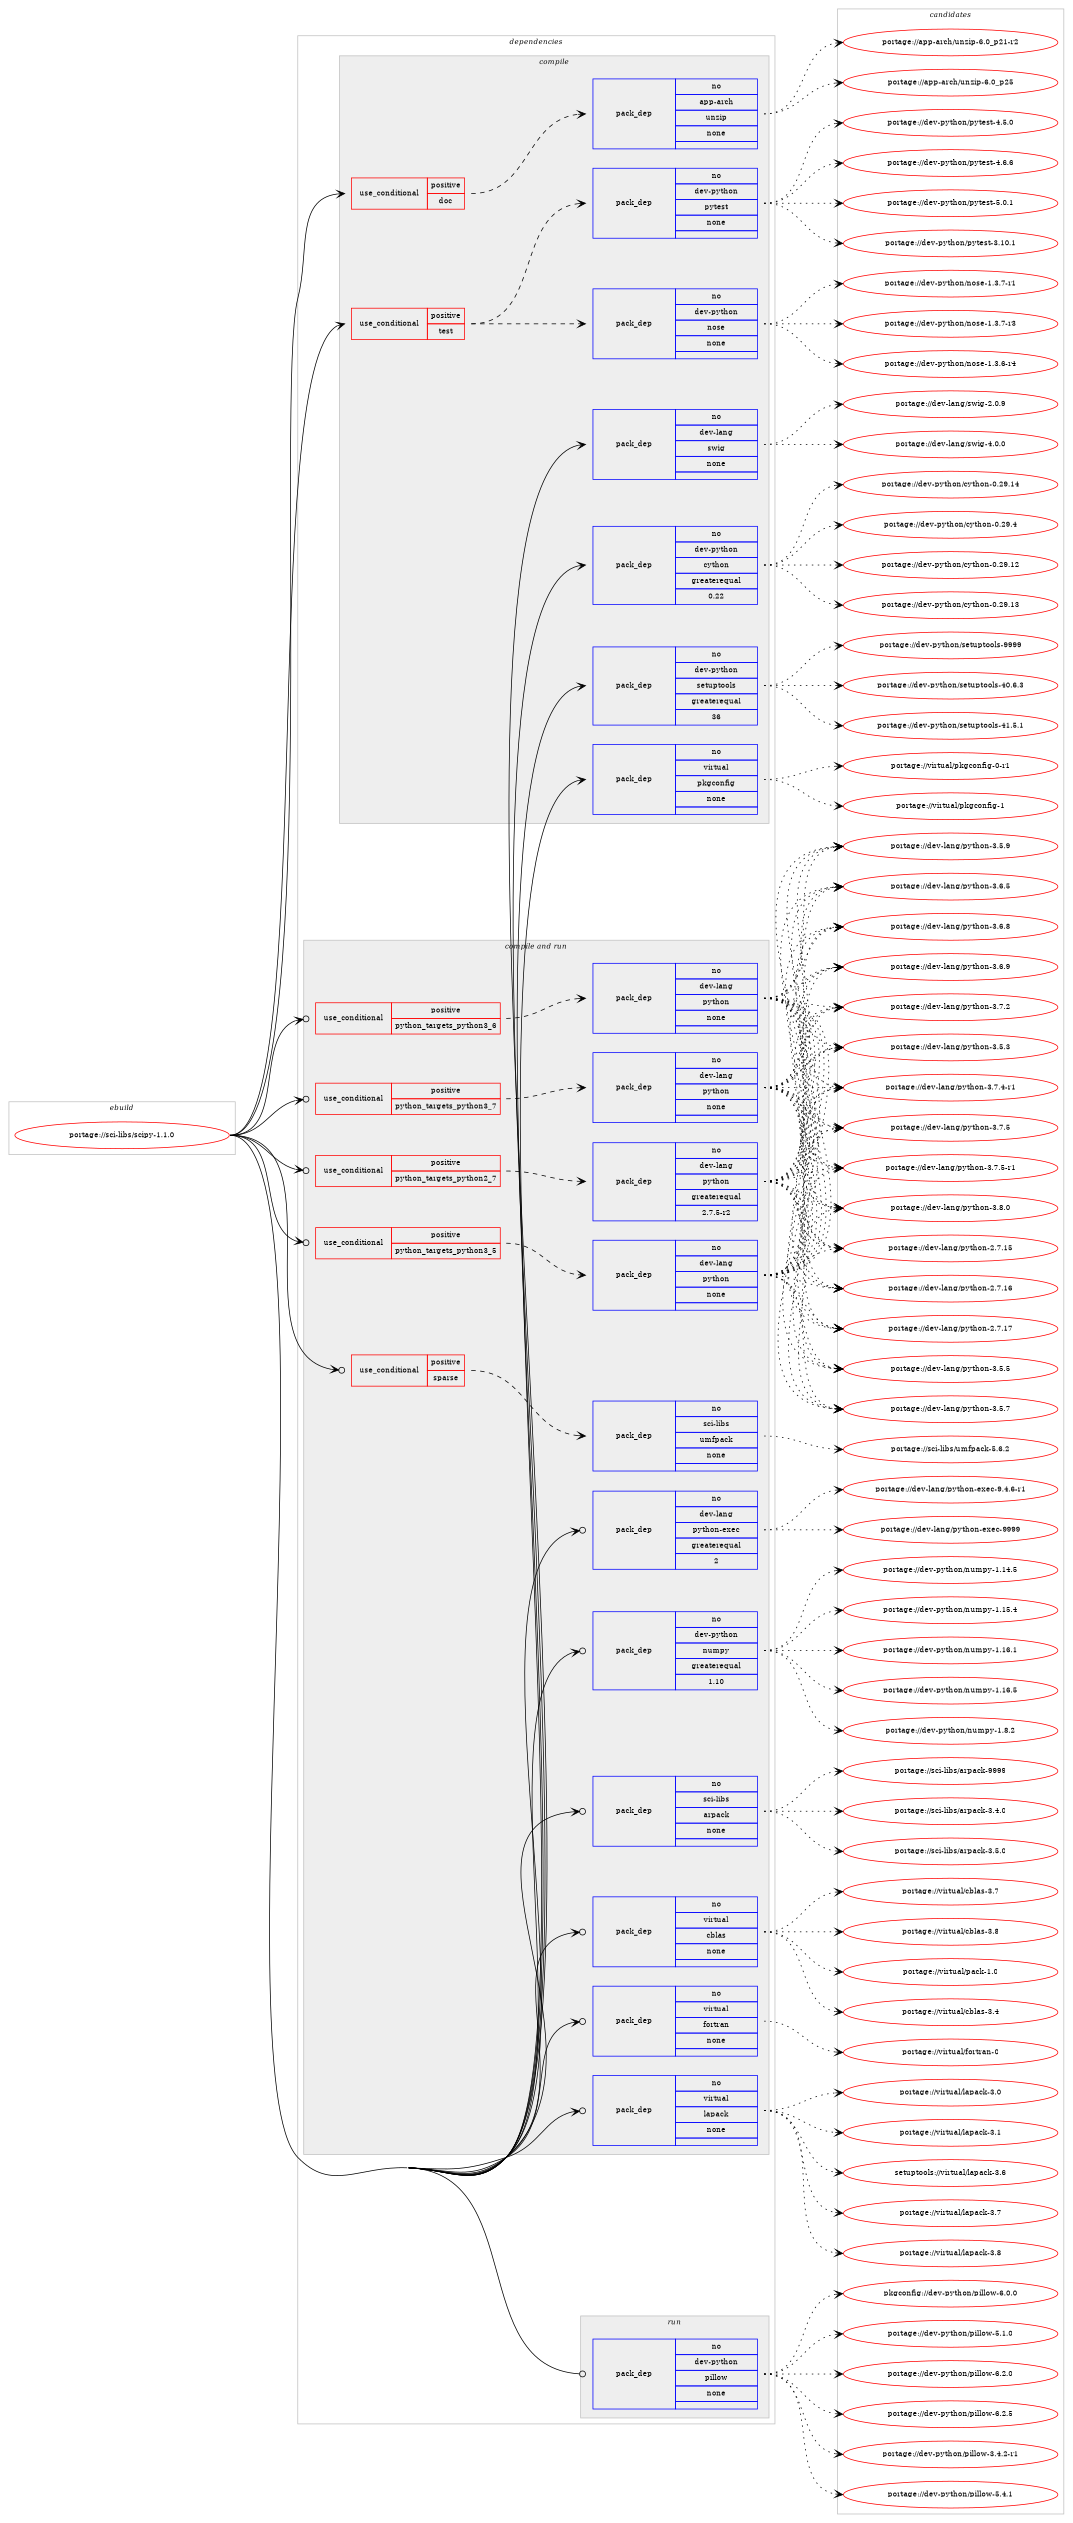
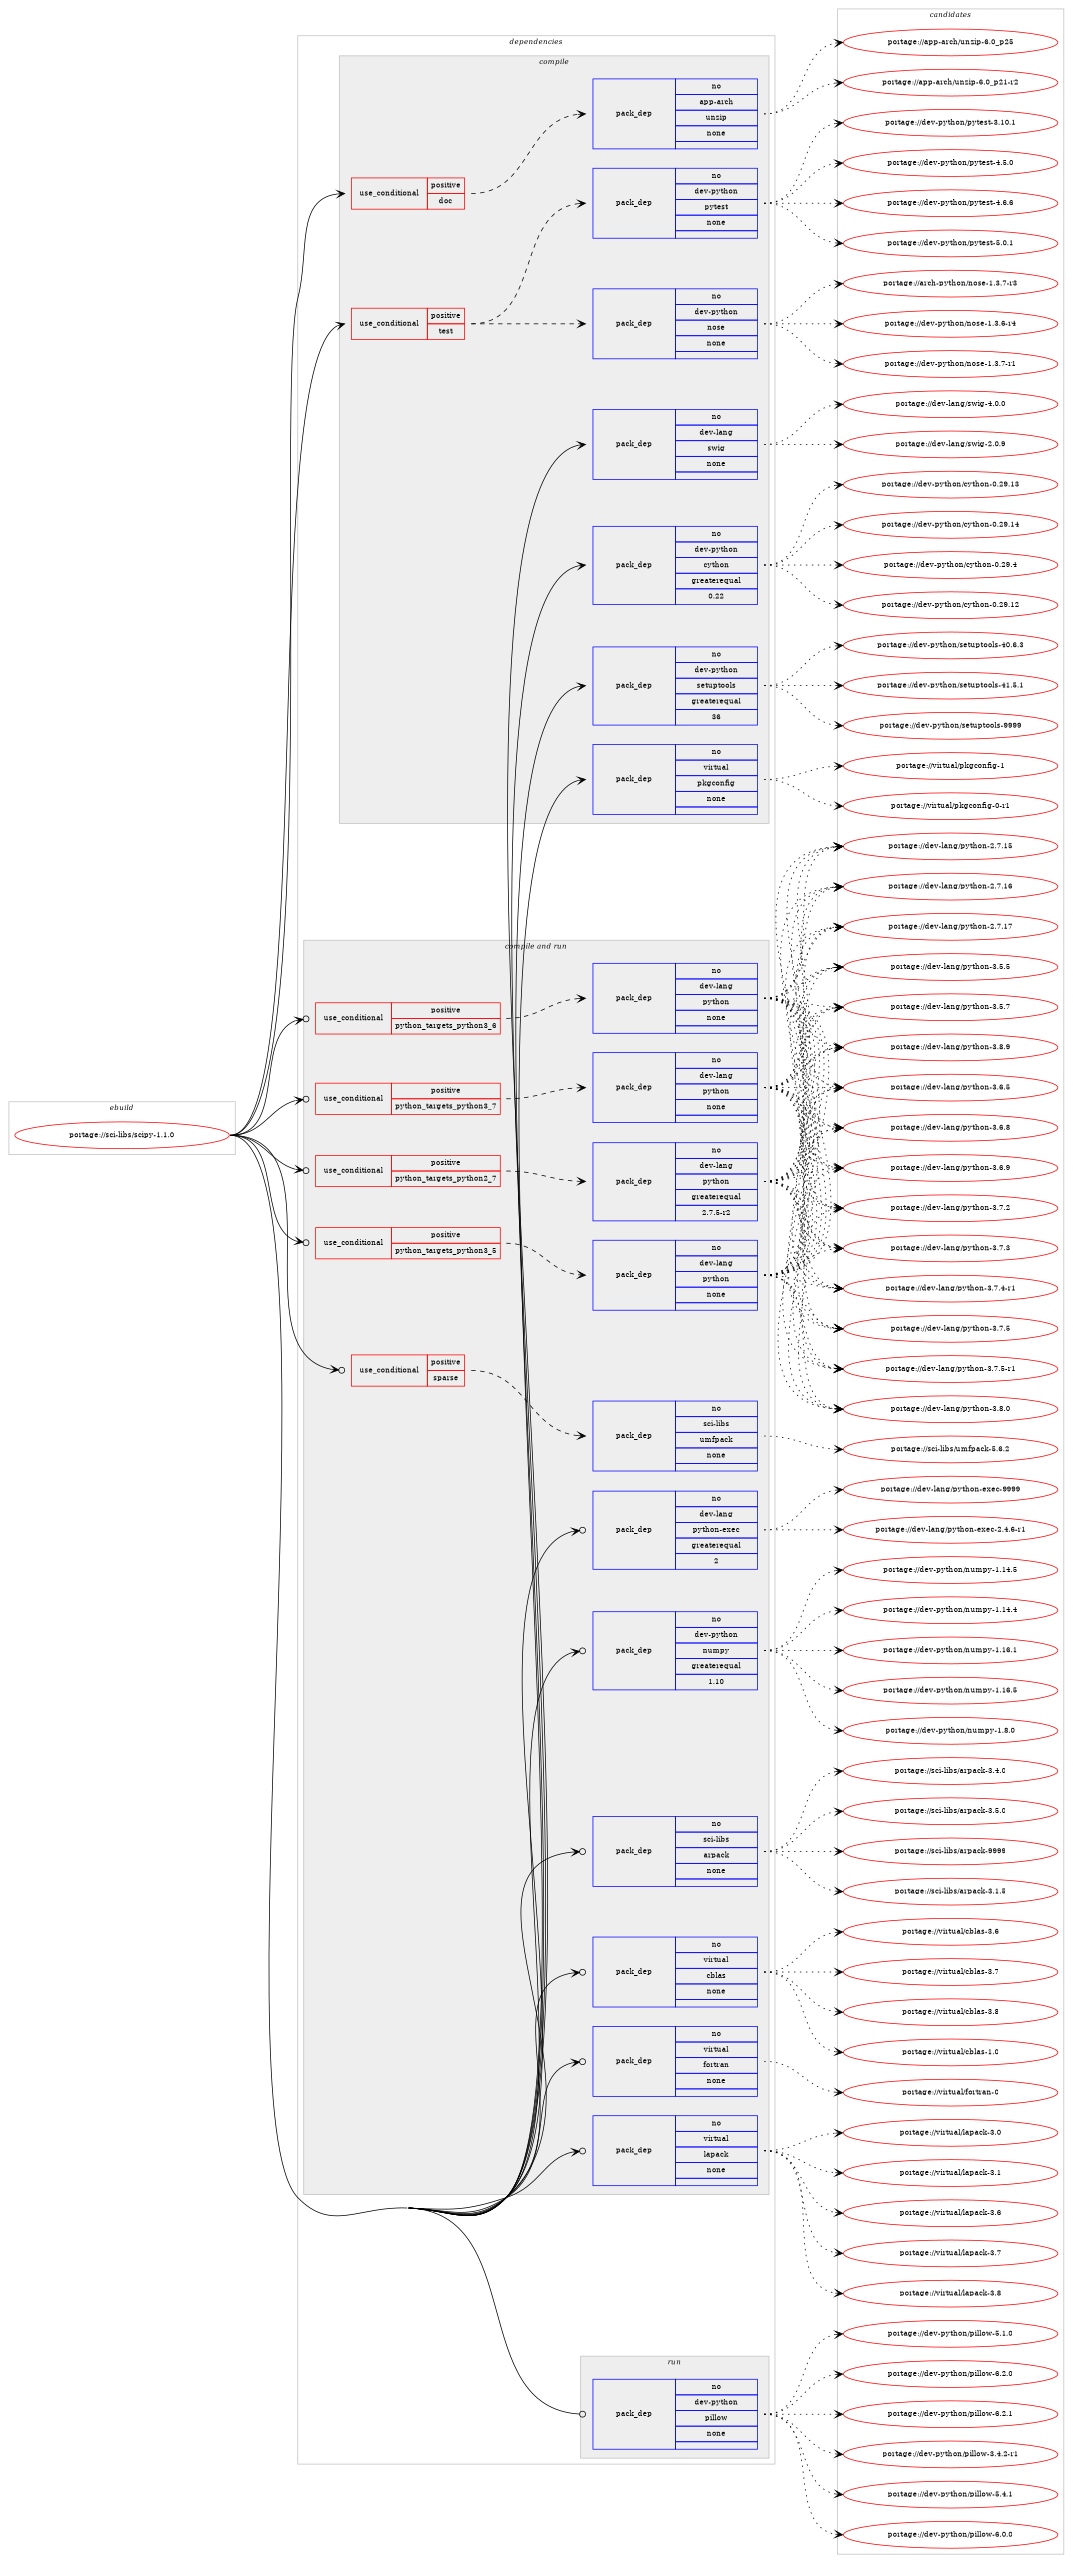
(951, 324) -> (951, 284)
(951, 846) -> (951, 1047)
(951, 1047) -> (951, 1248)
(951, 1490) -> (951, 1530)
(951, 1610) -> (951, 1610)
(951, 1731) -> (951, 1731)
none -> (951, 1892)
(951, 1972) -> (951, 2052)
(951, 2012) -> (951, 1932)
(951, 2173) -> (951, 2213)
(951, 2294) -> (951, 2535)
(951, 2414) -> (951, 2414)
